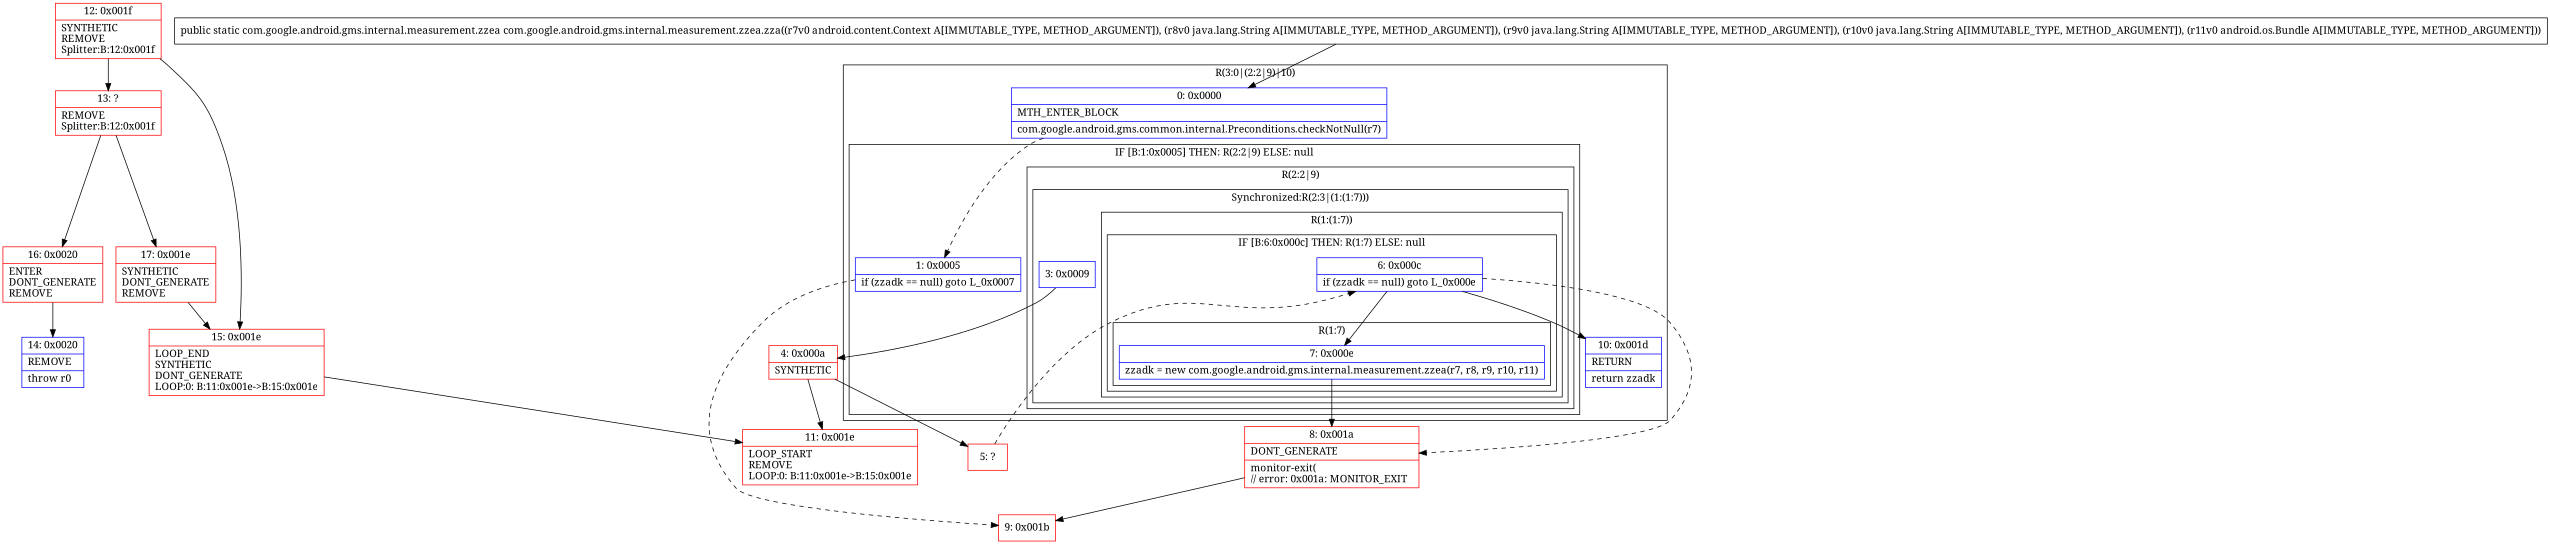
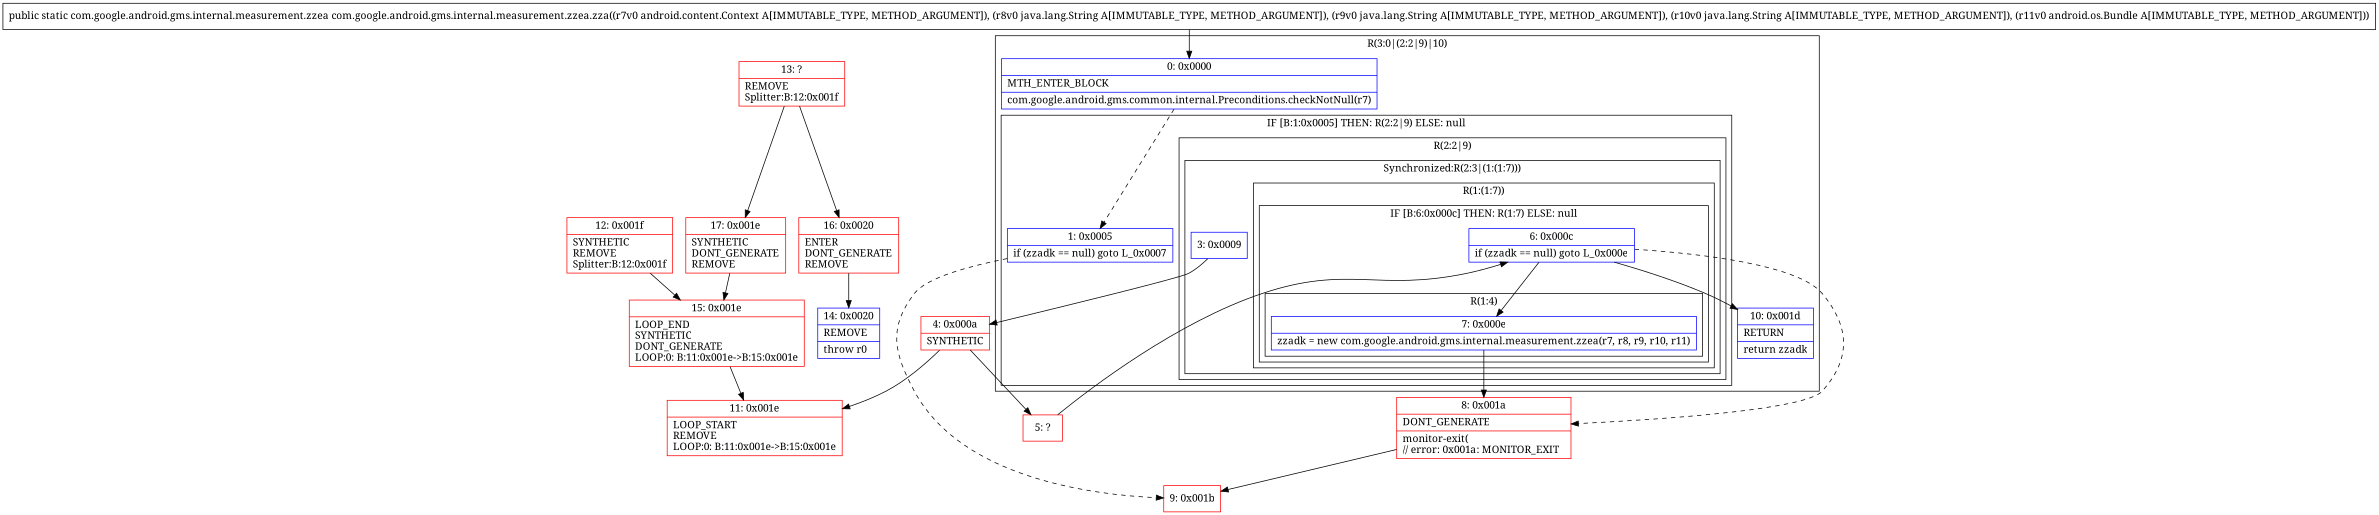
(108, 71) -> none
(1144, 309) -> (1241, 302)
(1332, 331) -> (1484, 302)
